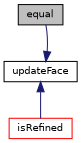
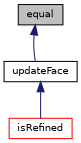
(47, 38) -> (34, 48)
